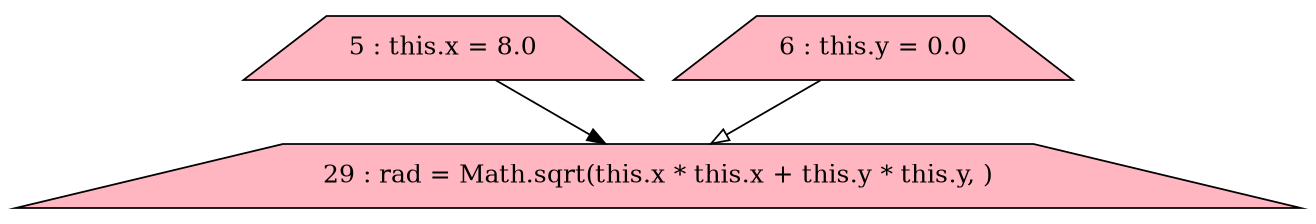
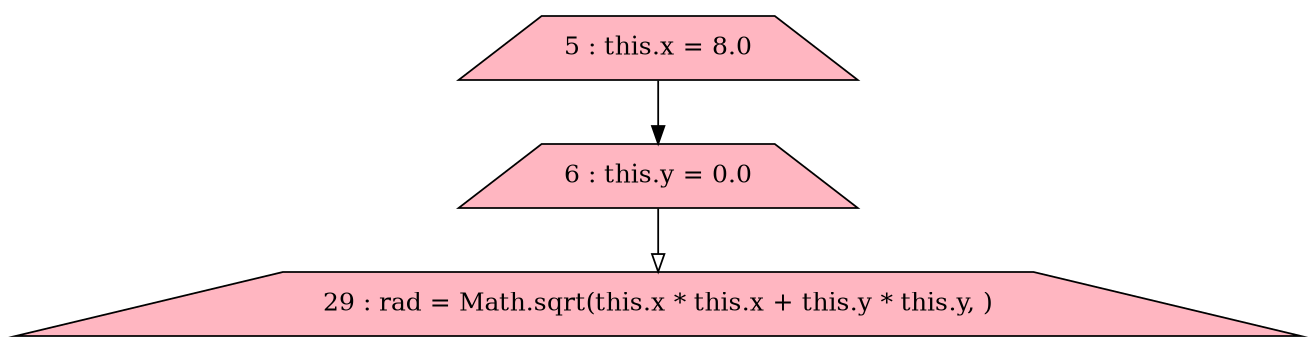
(543, 107) -> (658, 103)
